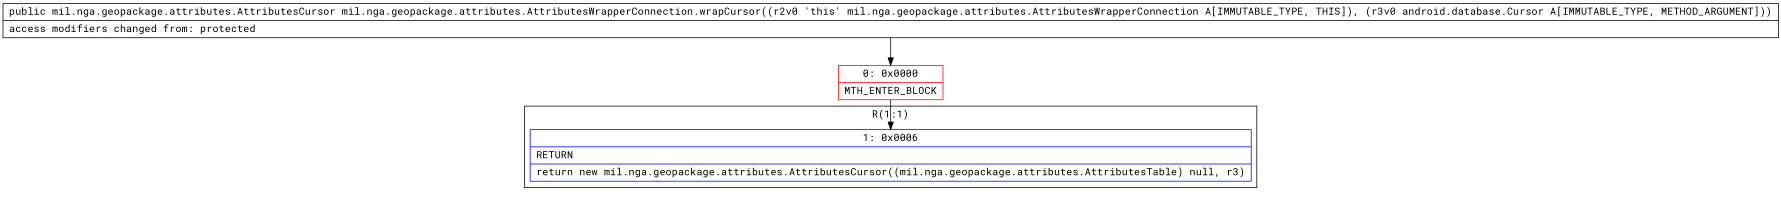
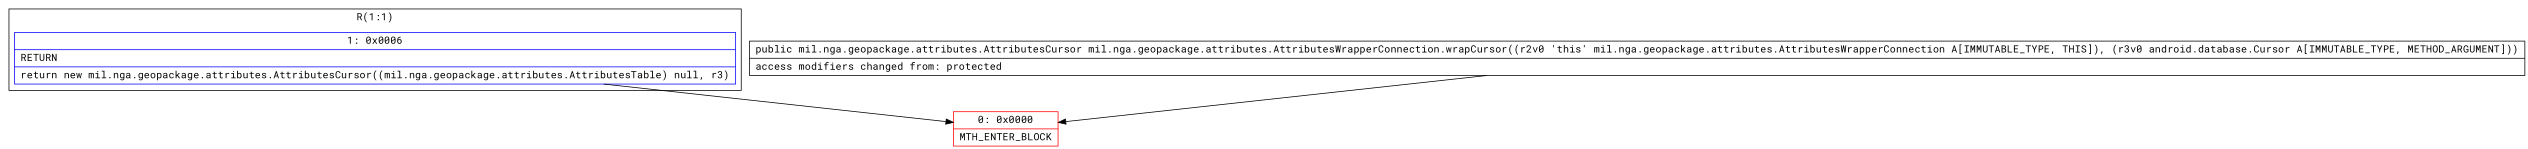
(891, 111) -> (775, 103)
